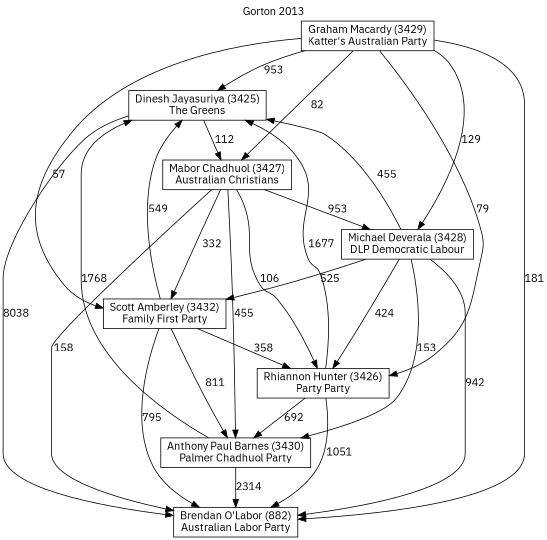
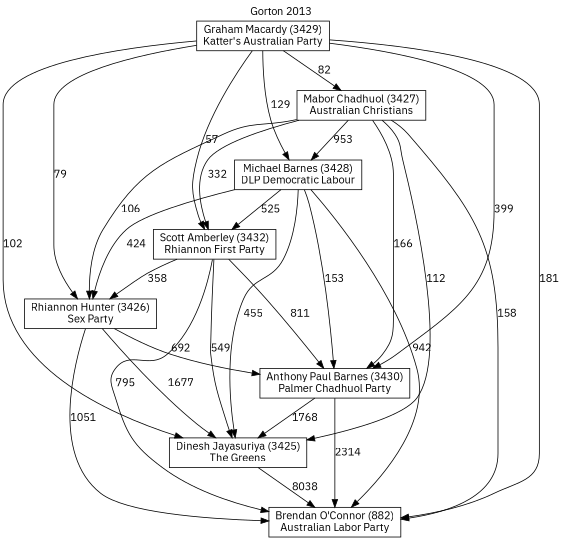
(274, 71) -> (13, 244)
(211, 136) -> (429, 311)
none -> (494, 167)
(407, 244) -> (298, 175)
(165, 314) -> (215, 244)
(244, 314) -> (403, 244)
(323, 383) -> (91, 314)
(236, 522) -> (335, 522)
